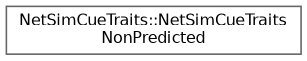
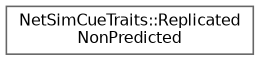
(154, 30) -> (130, 30)
